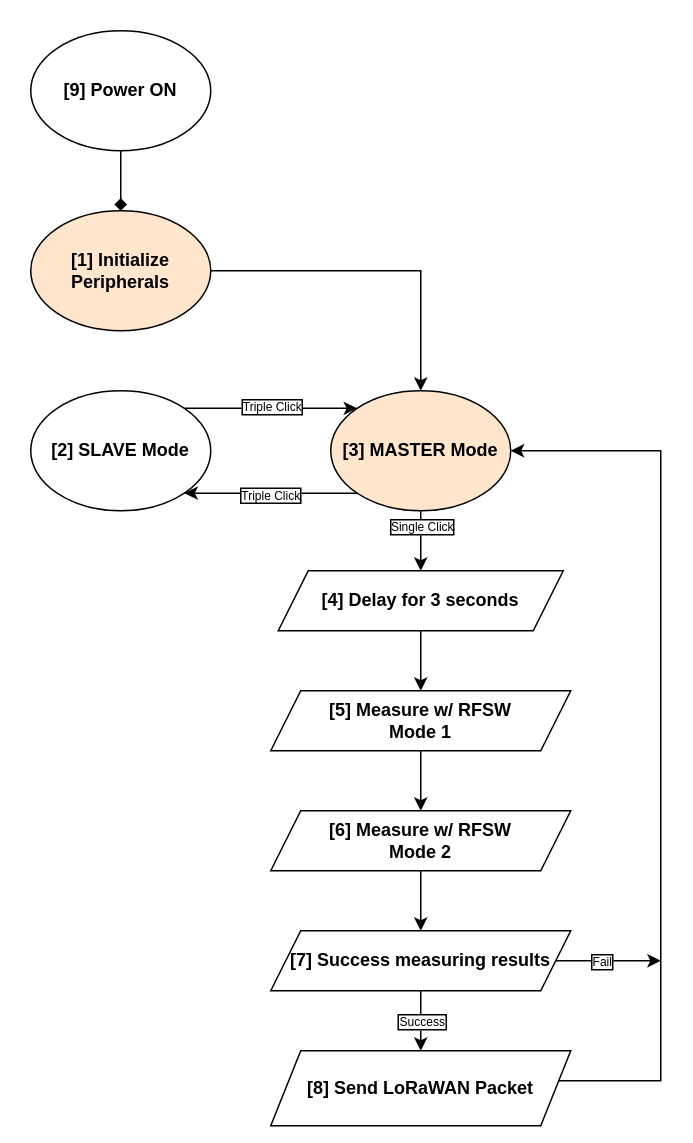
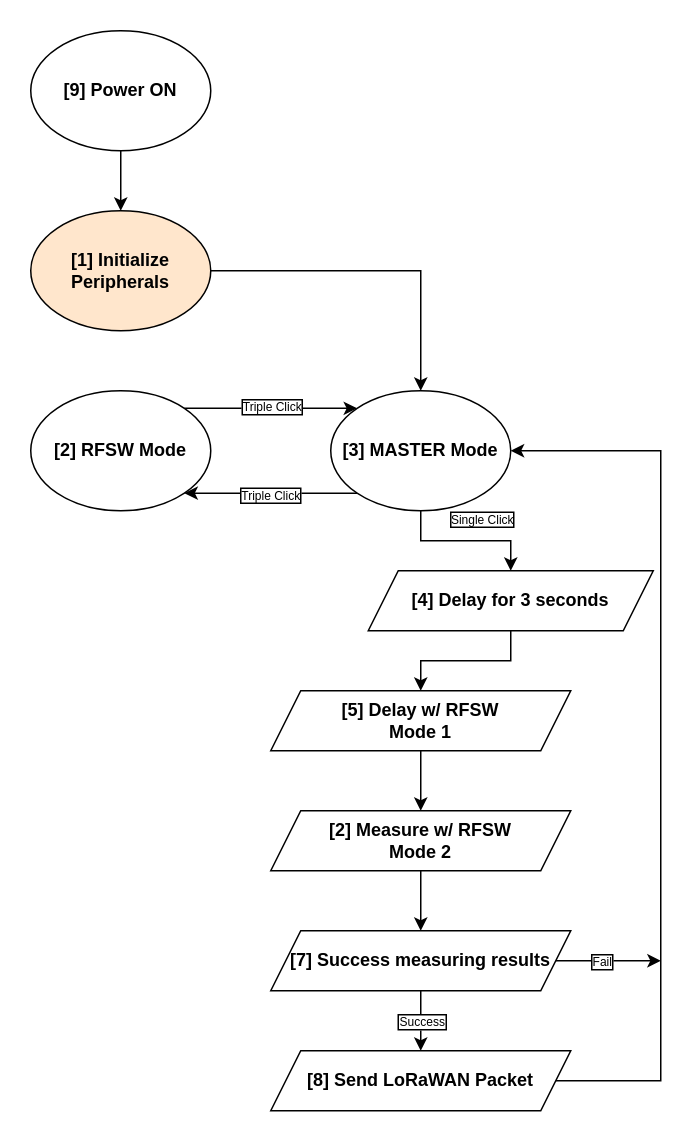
(121, 198) -> (121, 199)
(121, 451) -> (121, 451)
(421, 451) -> (421, 451)
(421, 601) -> (511, 601)
(421, 721) -> (421, 721)
(421, 841) -> (421, 841)
(421, 1088) -> (421, 1081)
